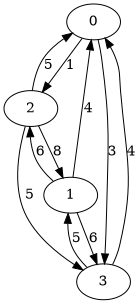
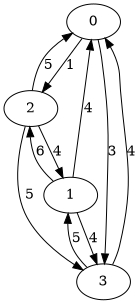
(58, 152) -> (58, 152)
(94, 239) -> (94, 239)
